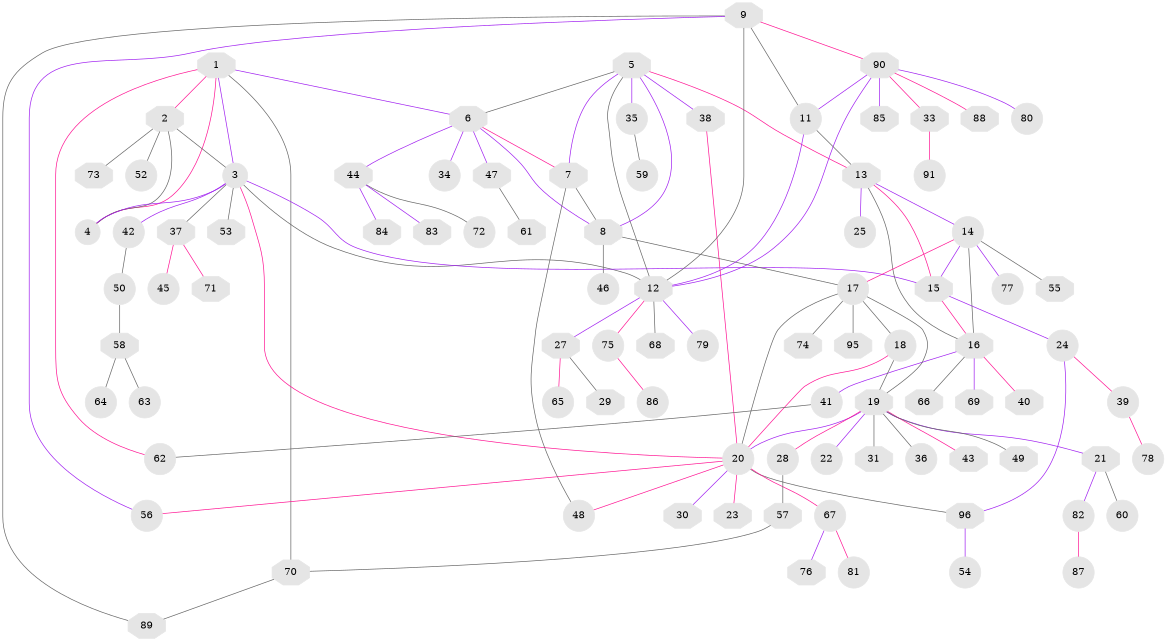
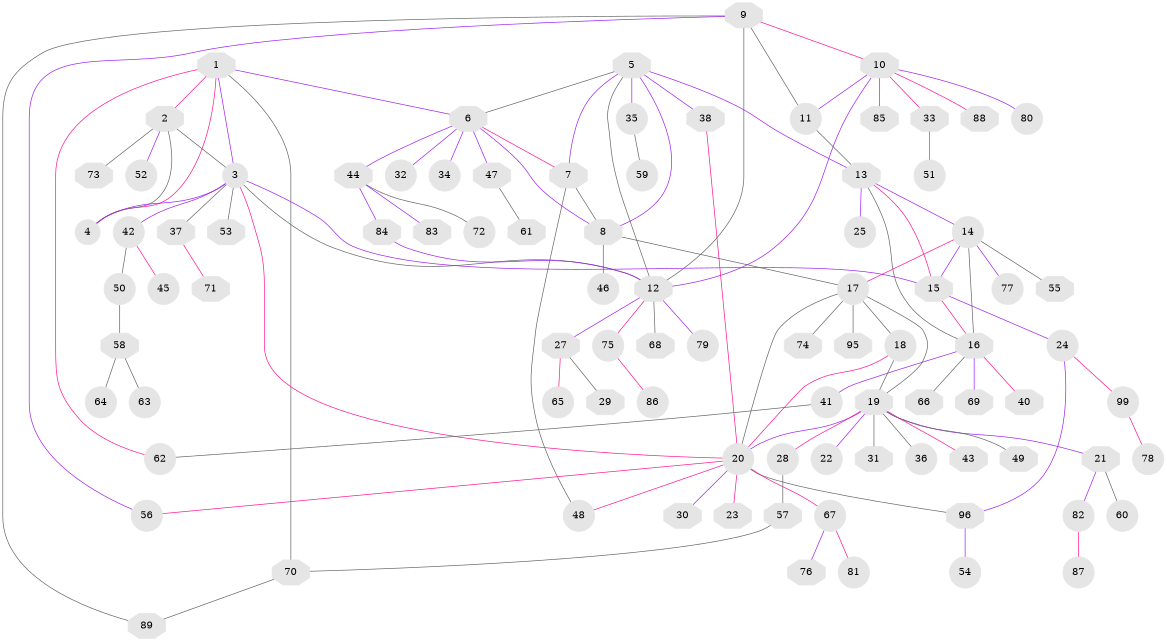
(880, 65) -> (880, 65)
(751, 114) -> (751, 114)
(154, 146) -> (154, 146)
none -> (401, 176)
(930, 176) -> (930, 176)
(765, 235) -> (461, 260)
(170, 259) -> (146, 261)
(1123, 402) -> (1123, 402)
